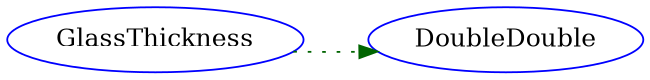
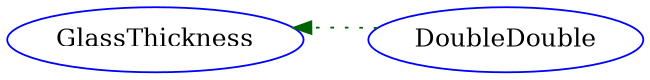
(326, 52) -> (345, 28)
